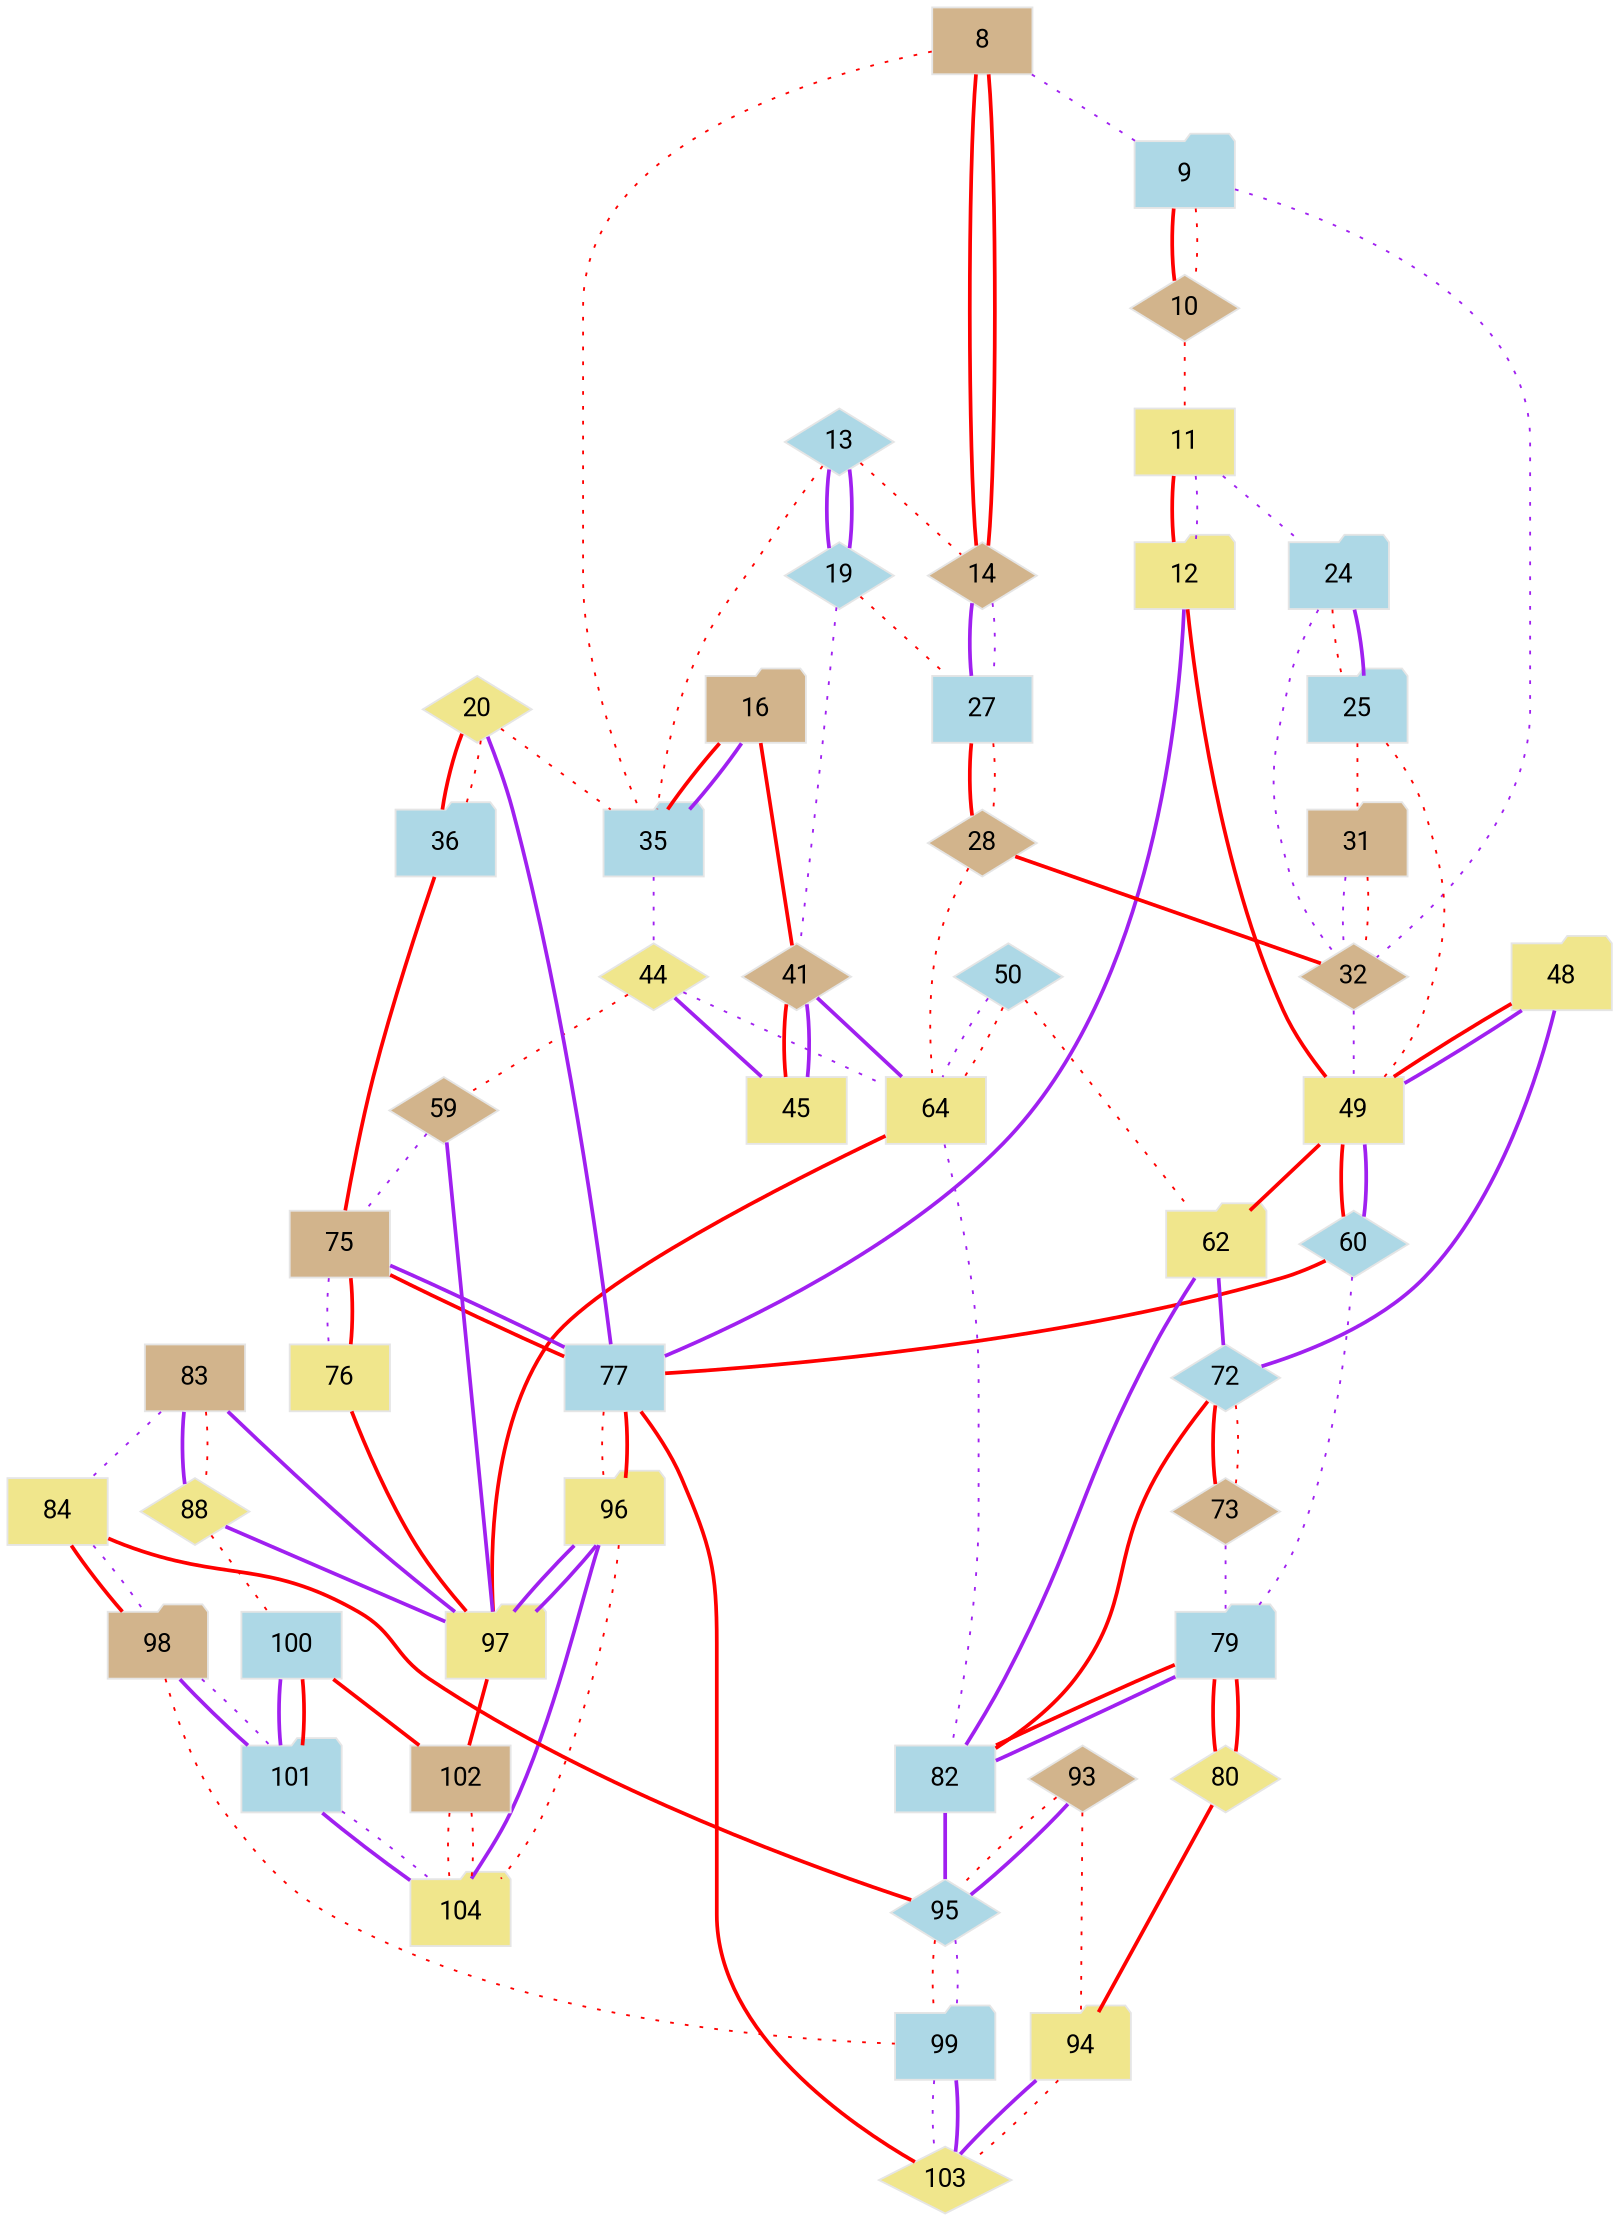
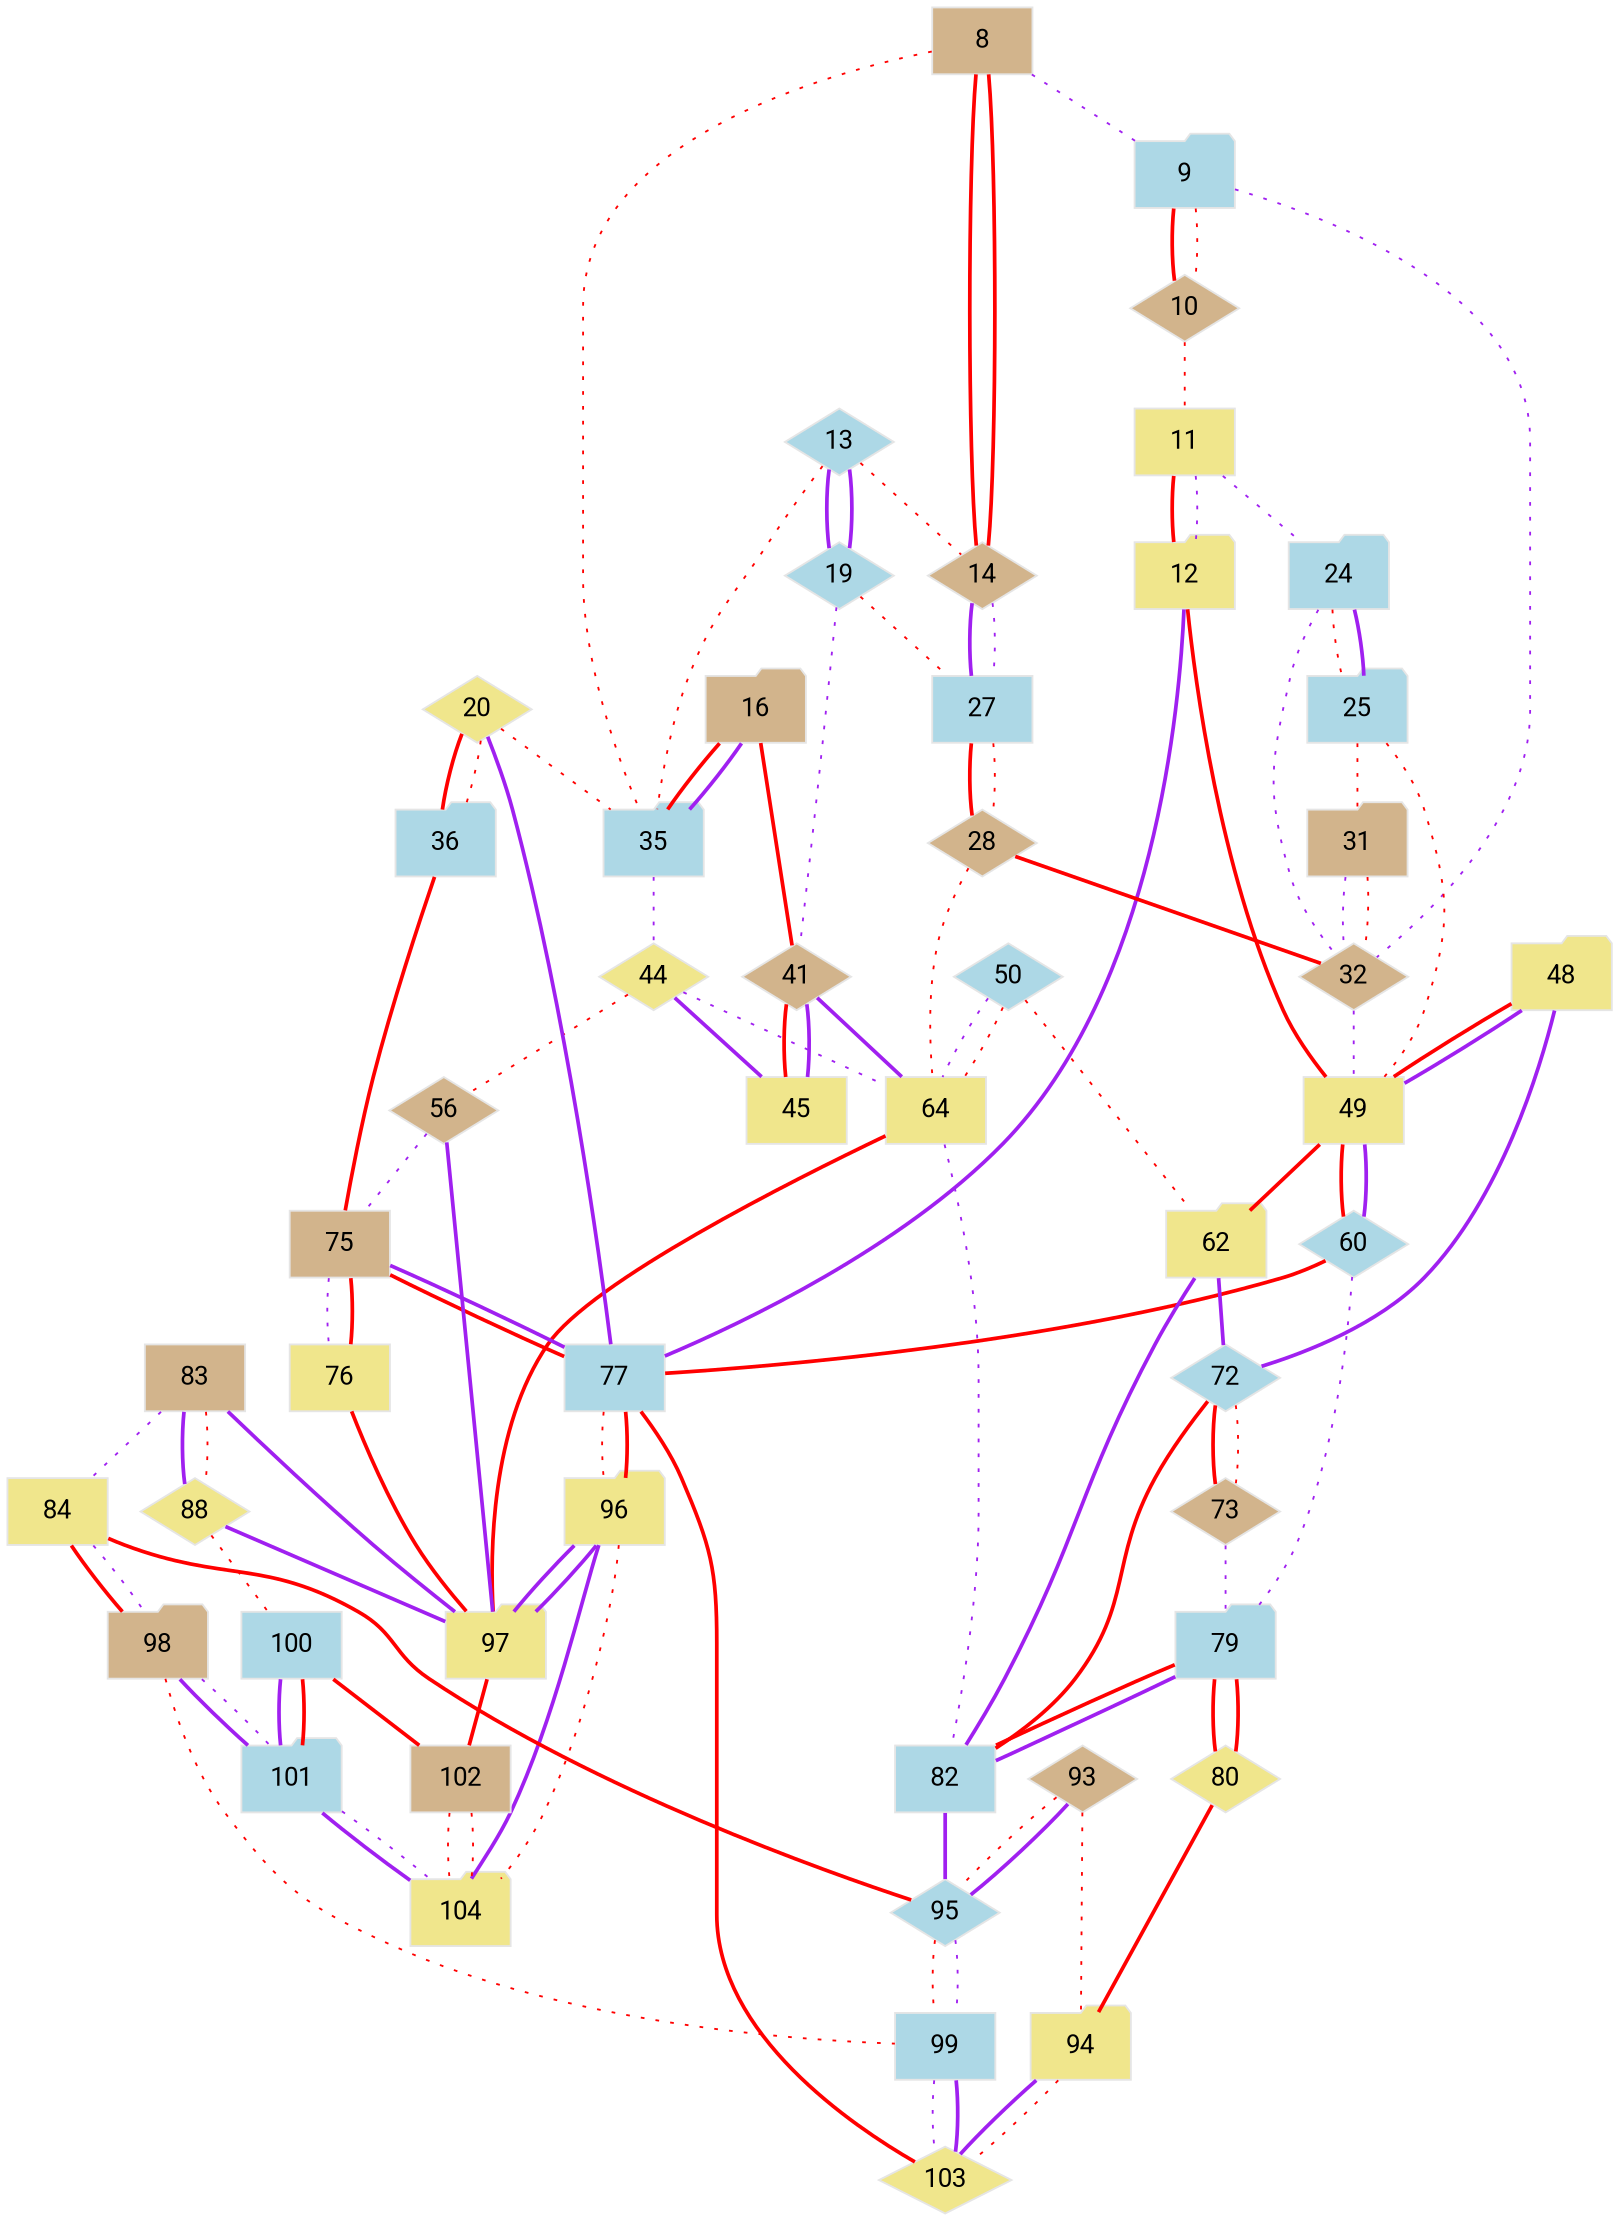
(444, 1110) -> (444, 1110)
(945, 2046) -> (945, 2046)
